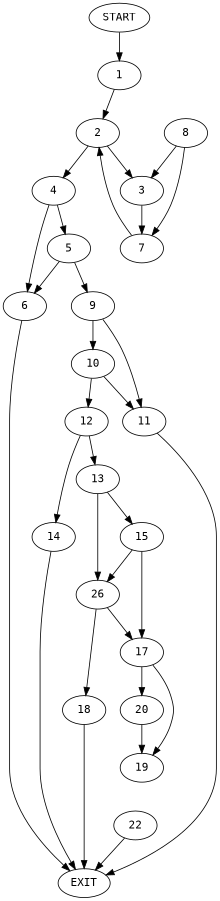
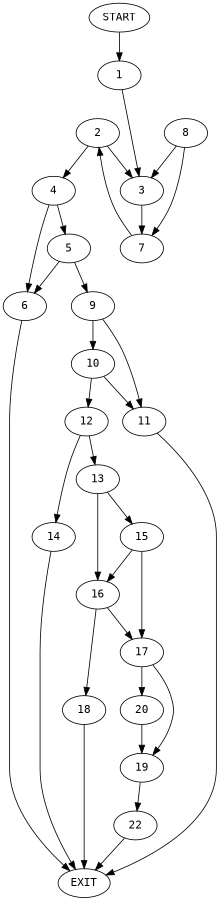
(110, 100) -> (130, 129)
(98, 595) -> (98, 595)
none -> (139, 793)
